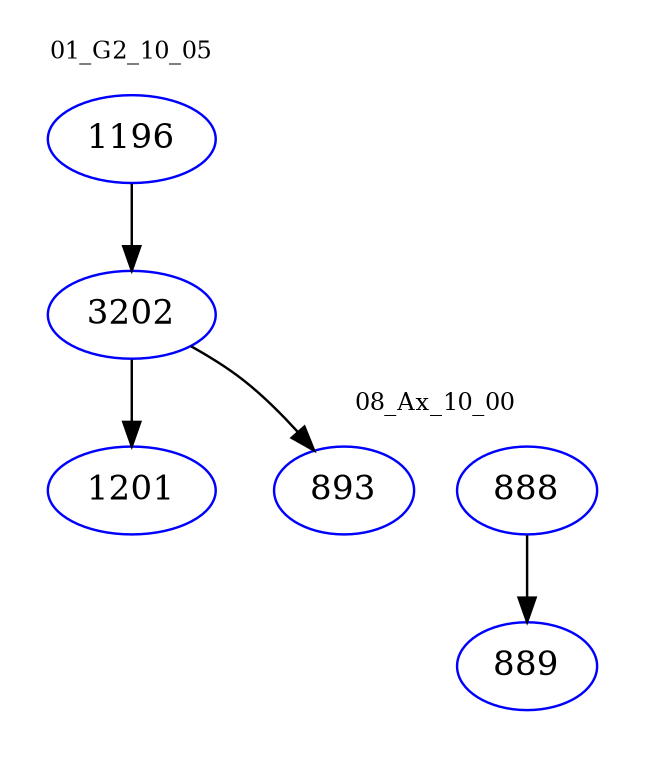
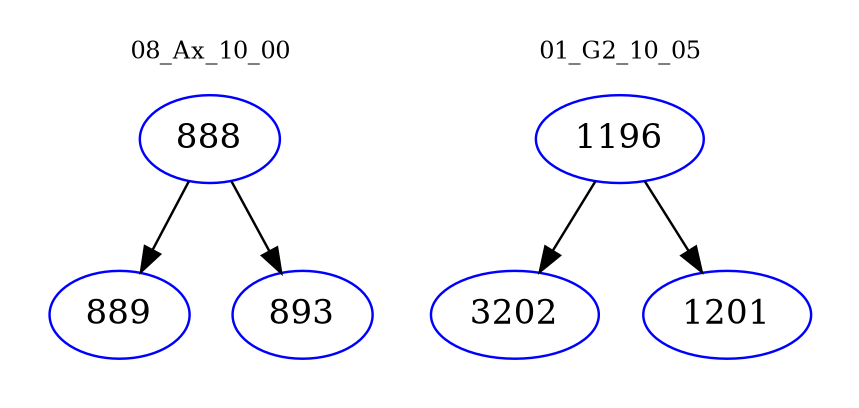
(132, 391) -> (667, 216)
(269, 403) -> (250, 216)
